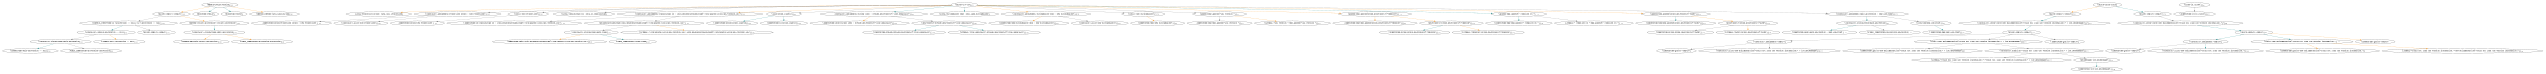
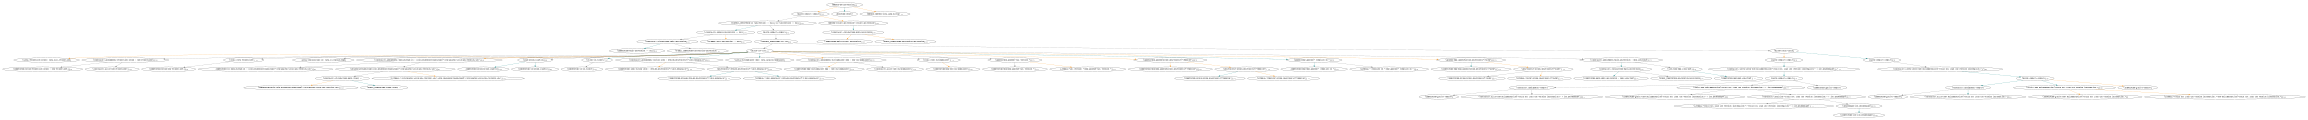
(206, 14) -> none
none -> (776, 42)
none -> (679, 55)
